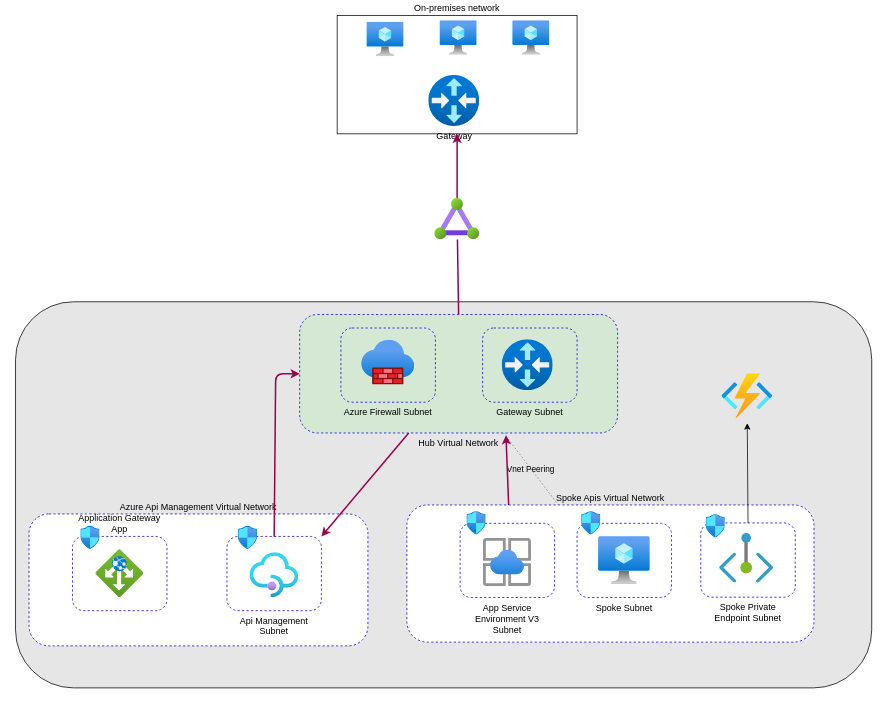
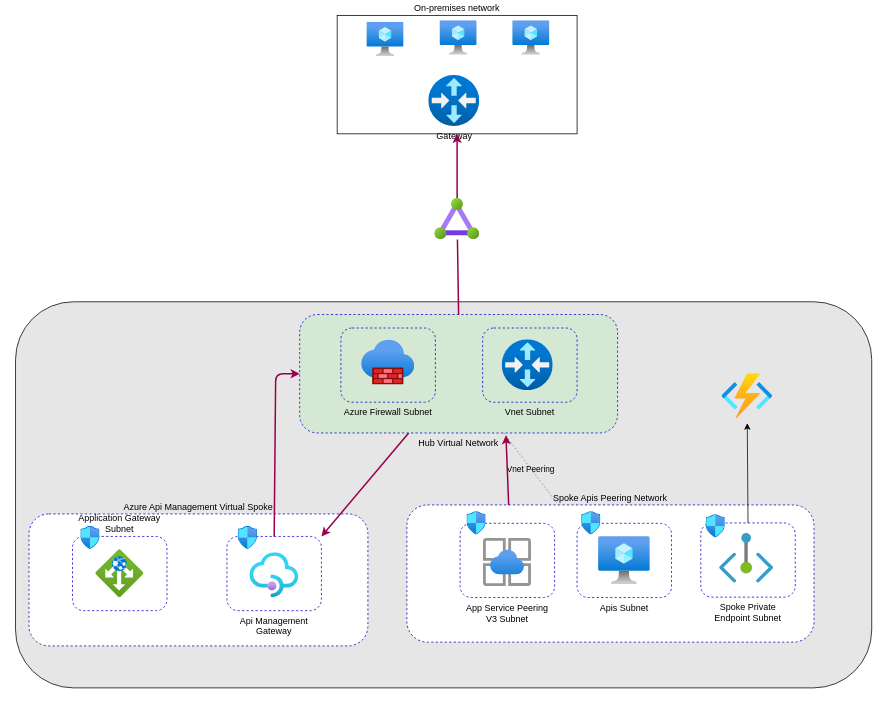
(530, 413) -> (530, 413)
(611, 497) -> (611, 497)
(198, 506) -> (198, 506)
(120, 524) -> (120, 524)
(624, 609) -> (624, 609)
(507, 614) -> (507, 614)
(274, 627) -> (274, 627)
